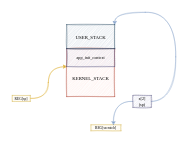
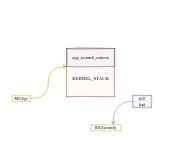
(115, 20) -> none
(91, 37) -> none
(91, 58) -> (91, 58)
